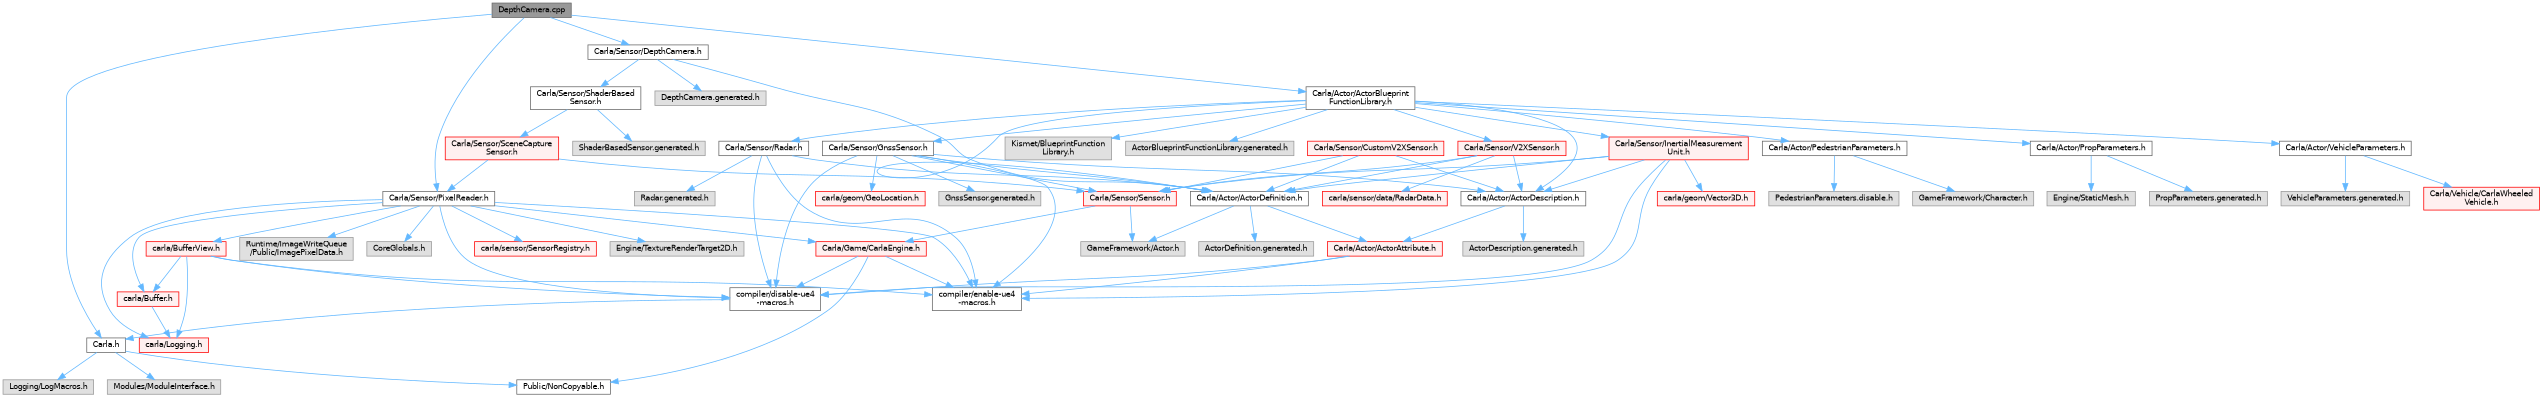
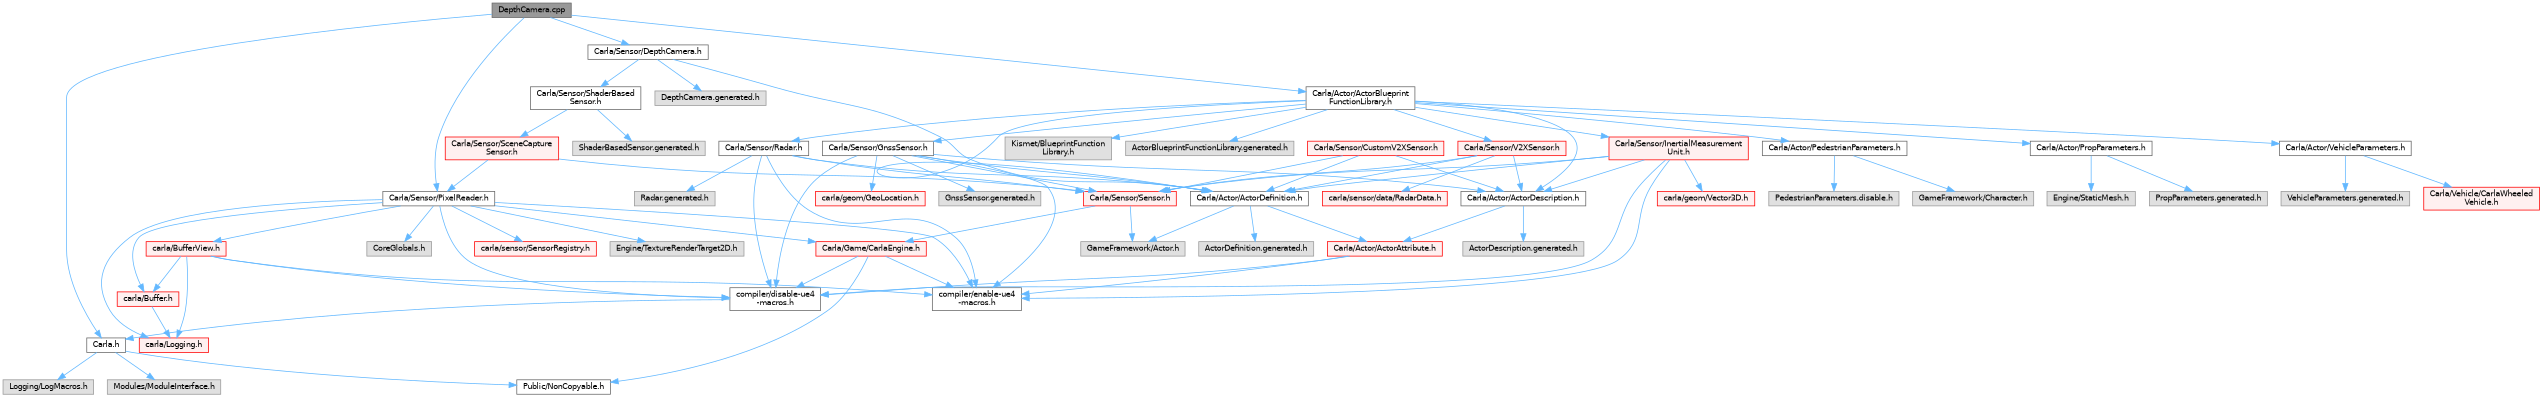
none -> (934, 175)
(296, 249) -> none
